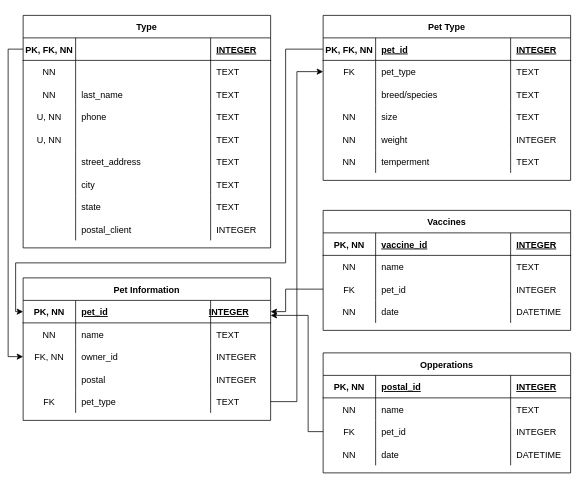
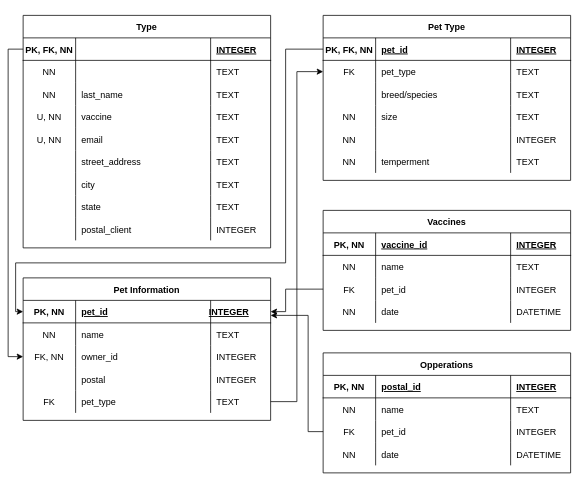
(94, 117) -> (97, 117)
none -> (143, 139)
(443, 139) -> none
